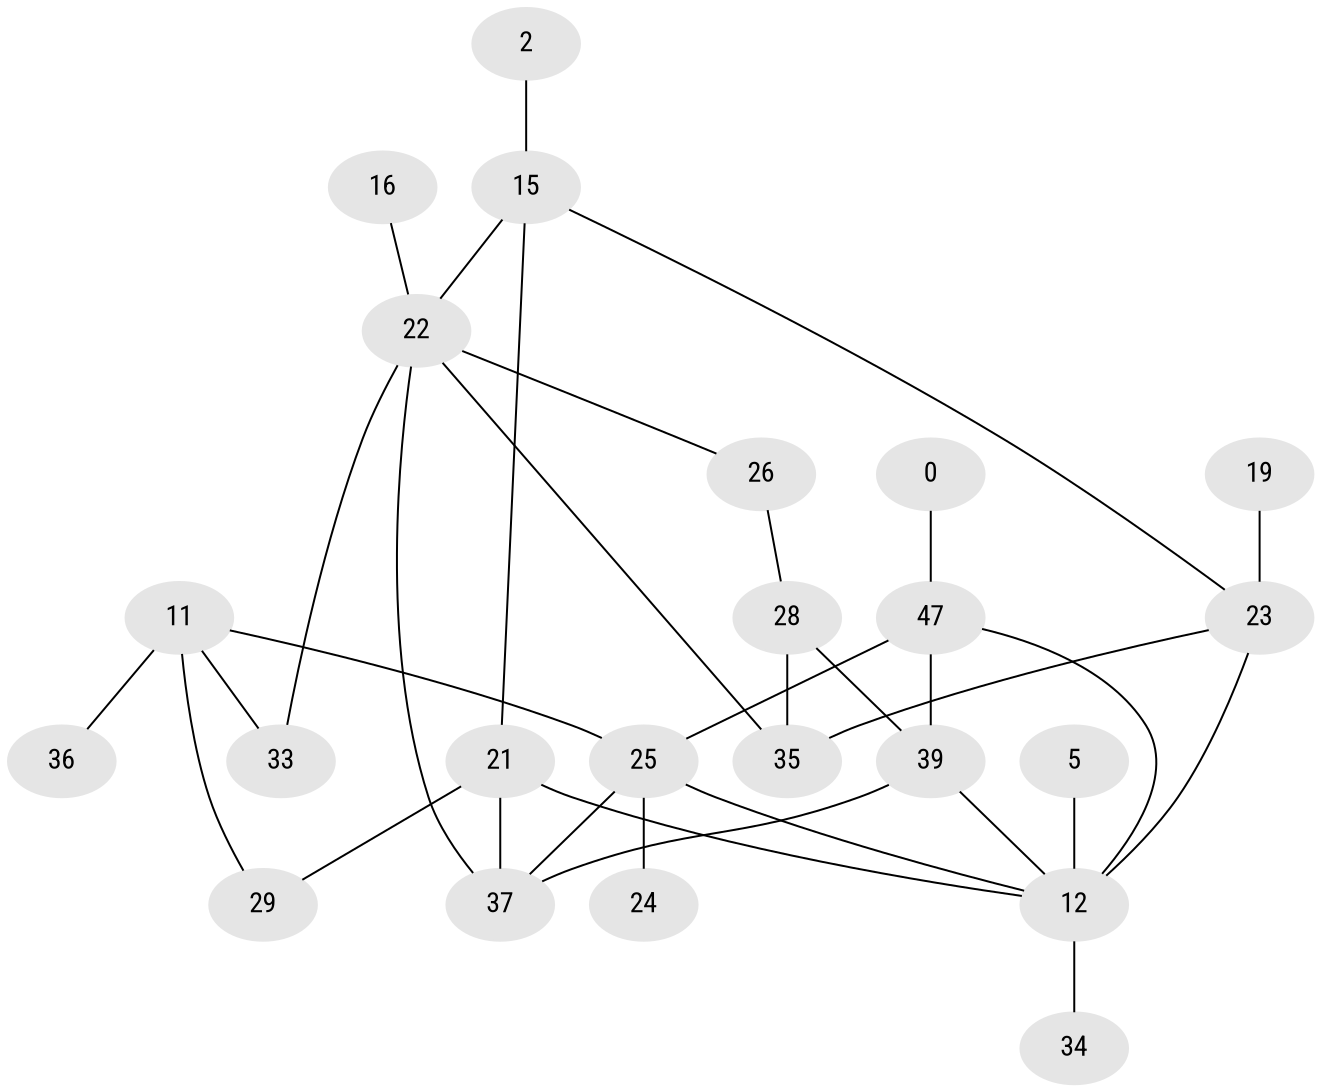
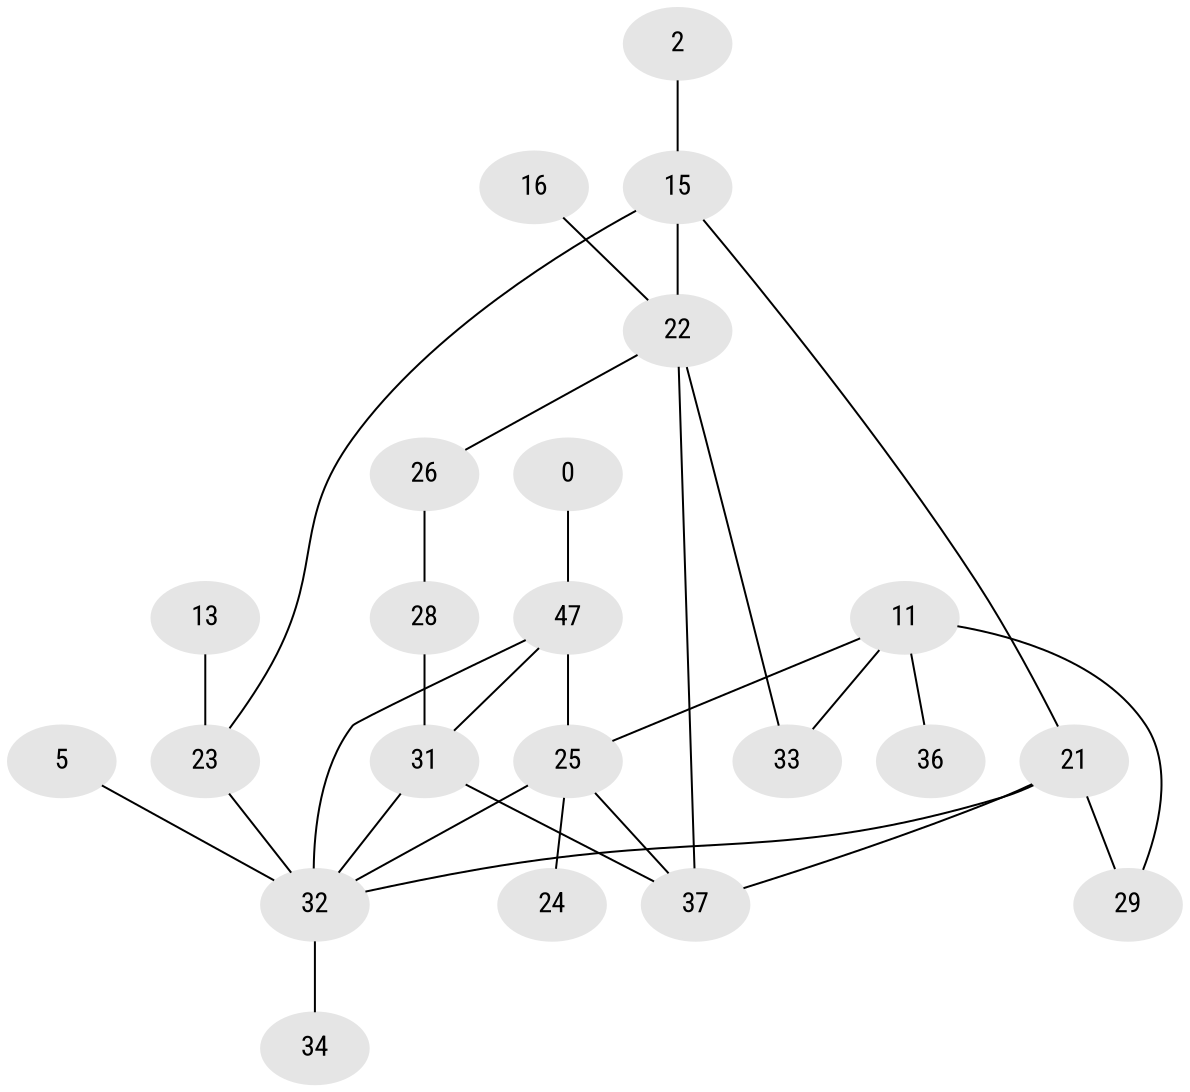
(1260, 474) -> (205, 618)
(787, 761) -> none
(931, 761) -> (425, 761)
(1074, 905) -> (315, 905)
